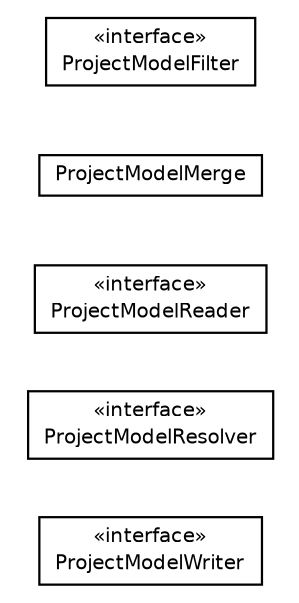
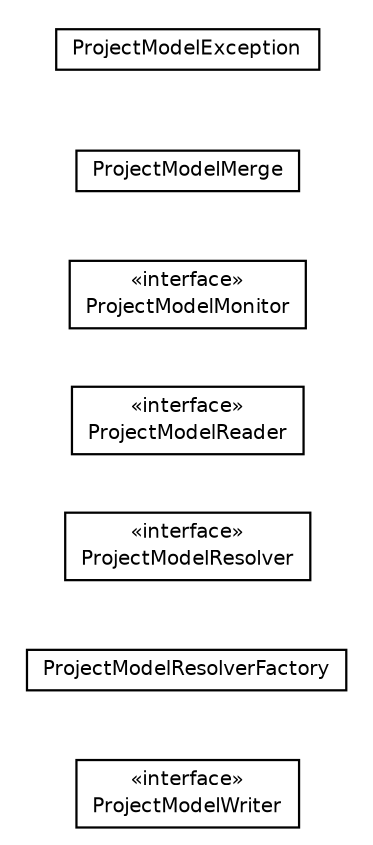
none -> (187, 49)
(150, 52) -> none
none -> (187, 295)
none -> (187, 670)
